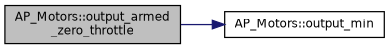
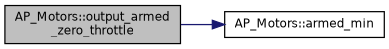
(304, 25) -> (304, 25)
